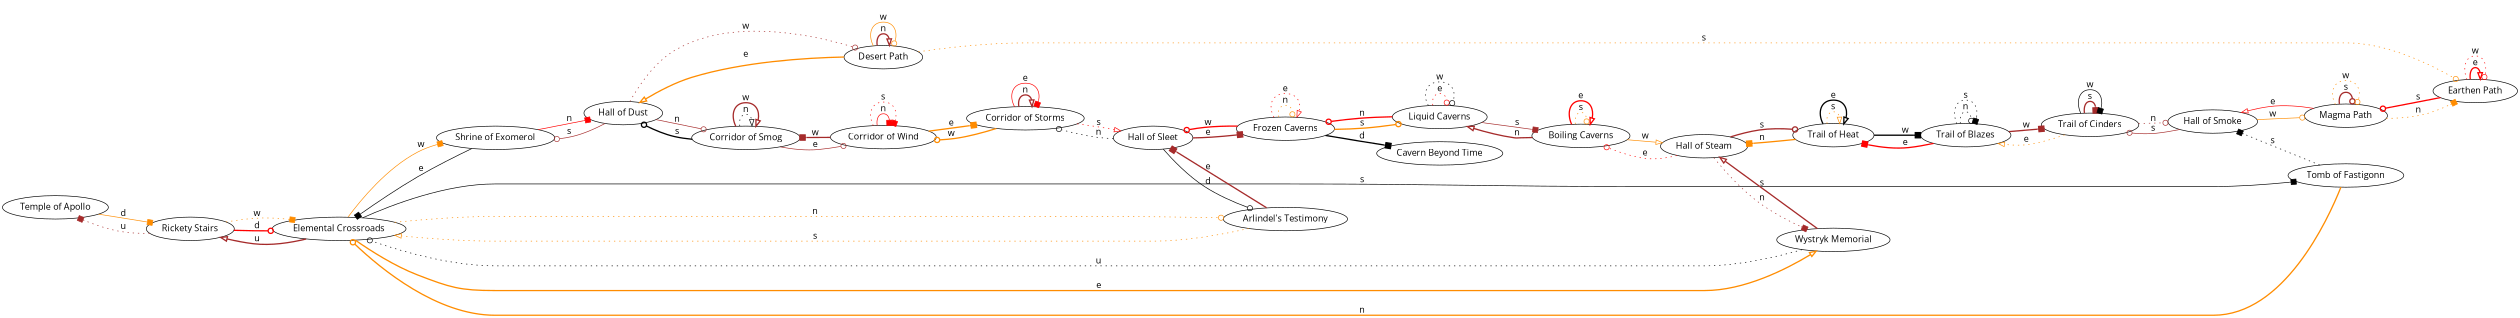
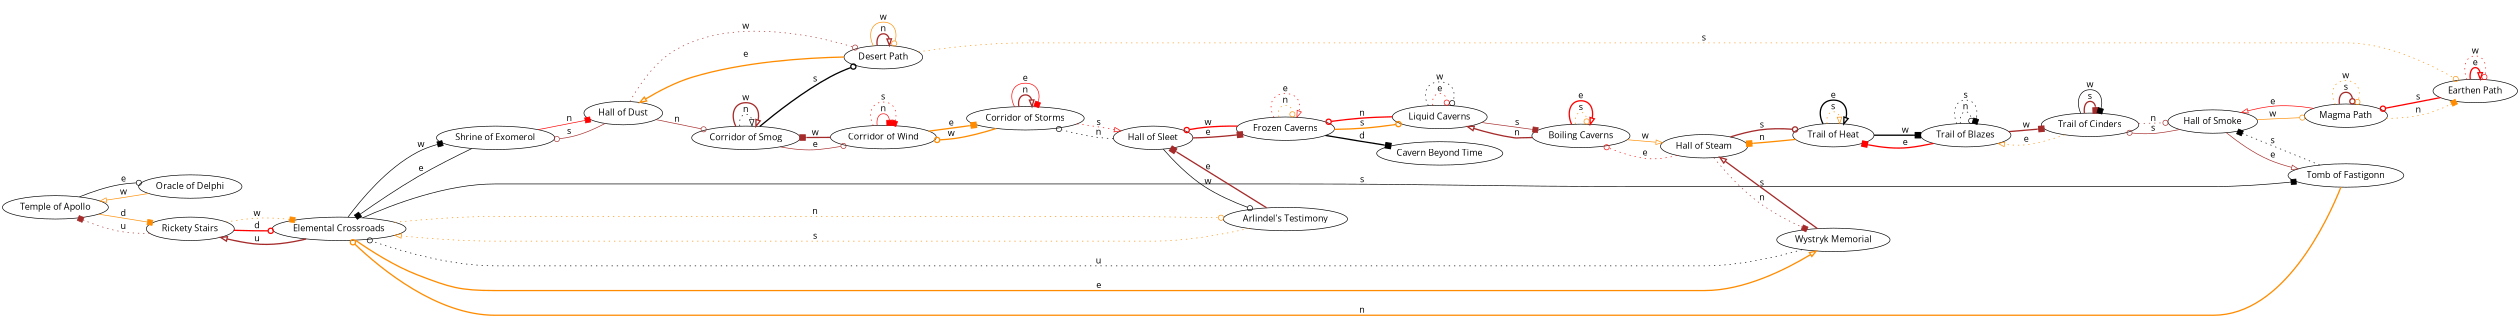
(669, 135) -> (803, 94)
none -> (2257, 154)
(387, 174) -> (387, 174)
(1208, 182) -> (1208, 182)
none -> (190, 187)
